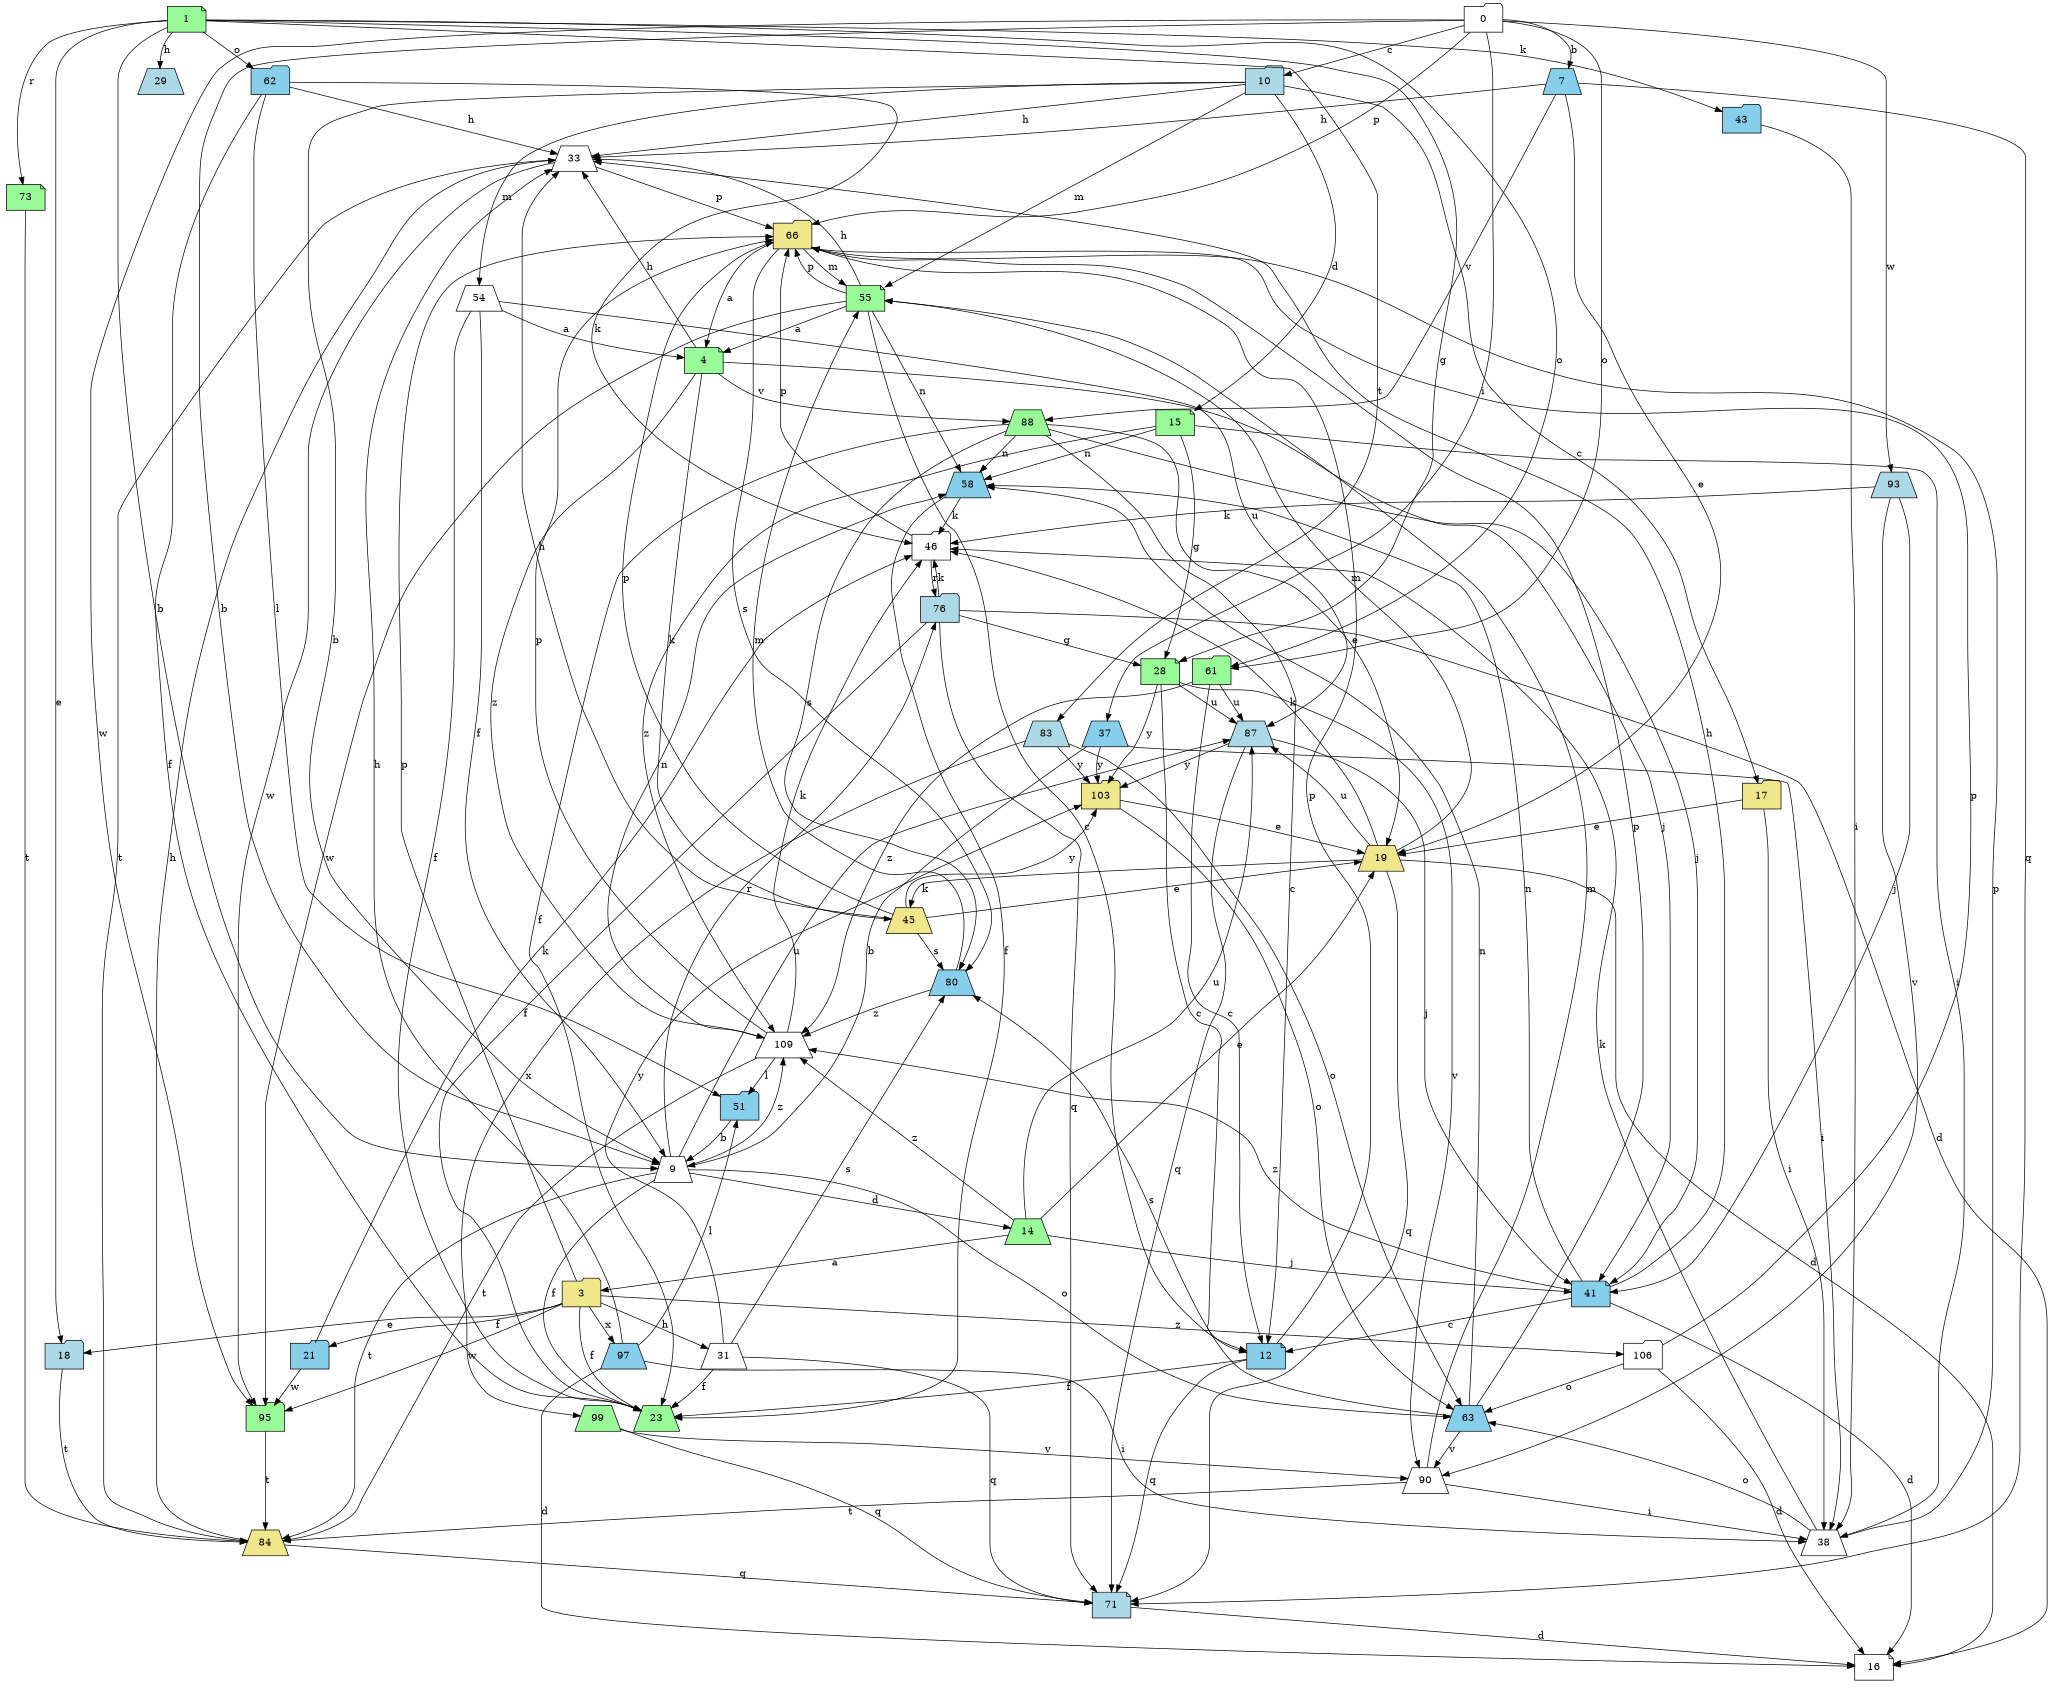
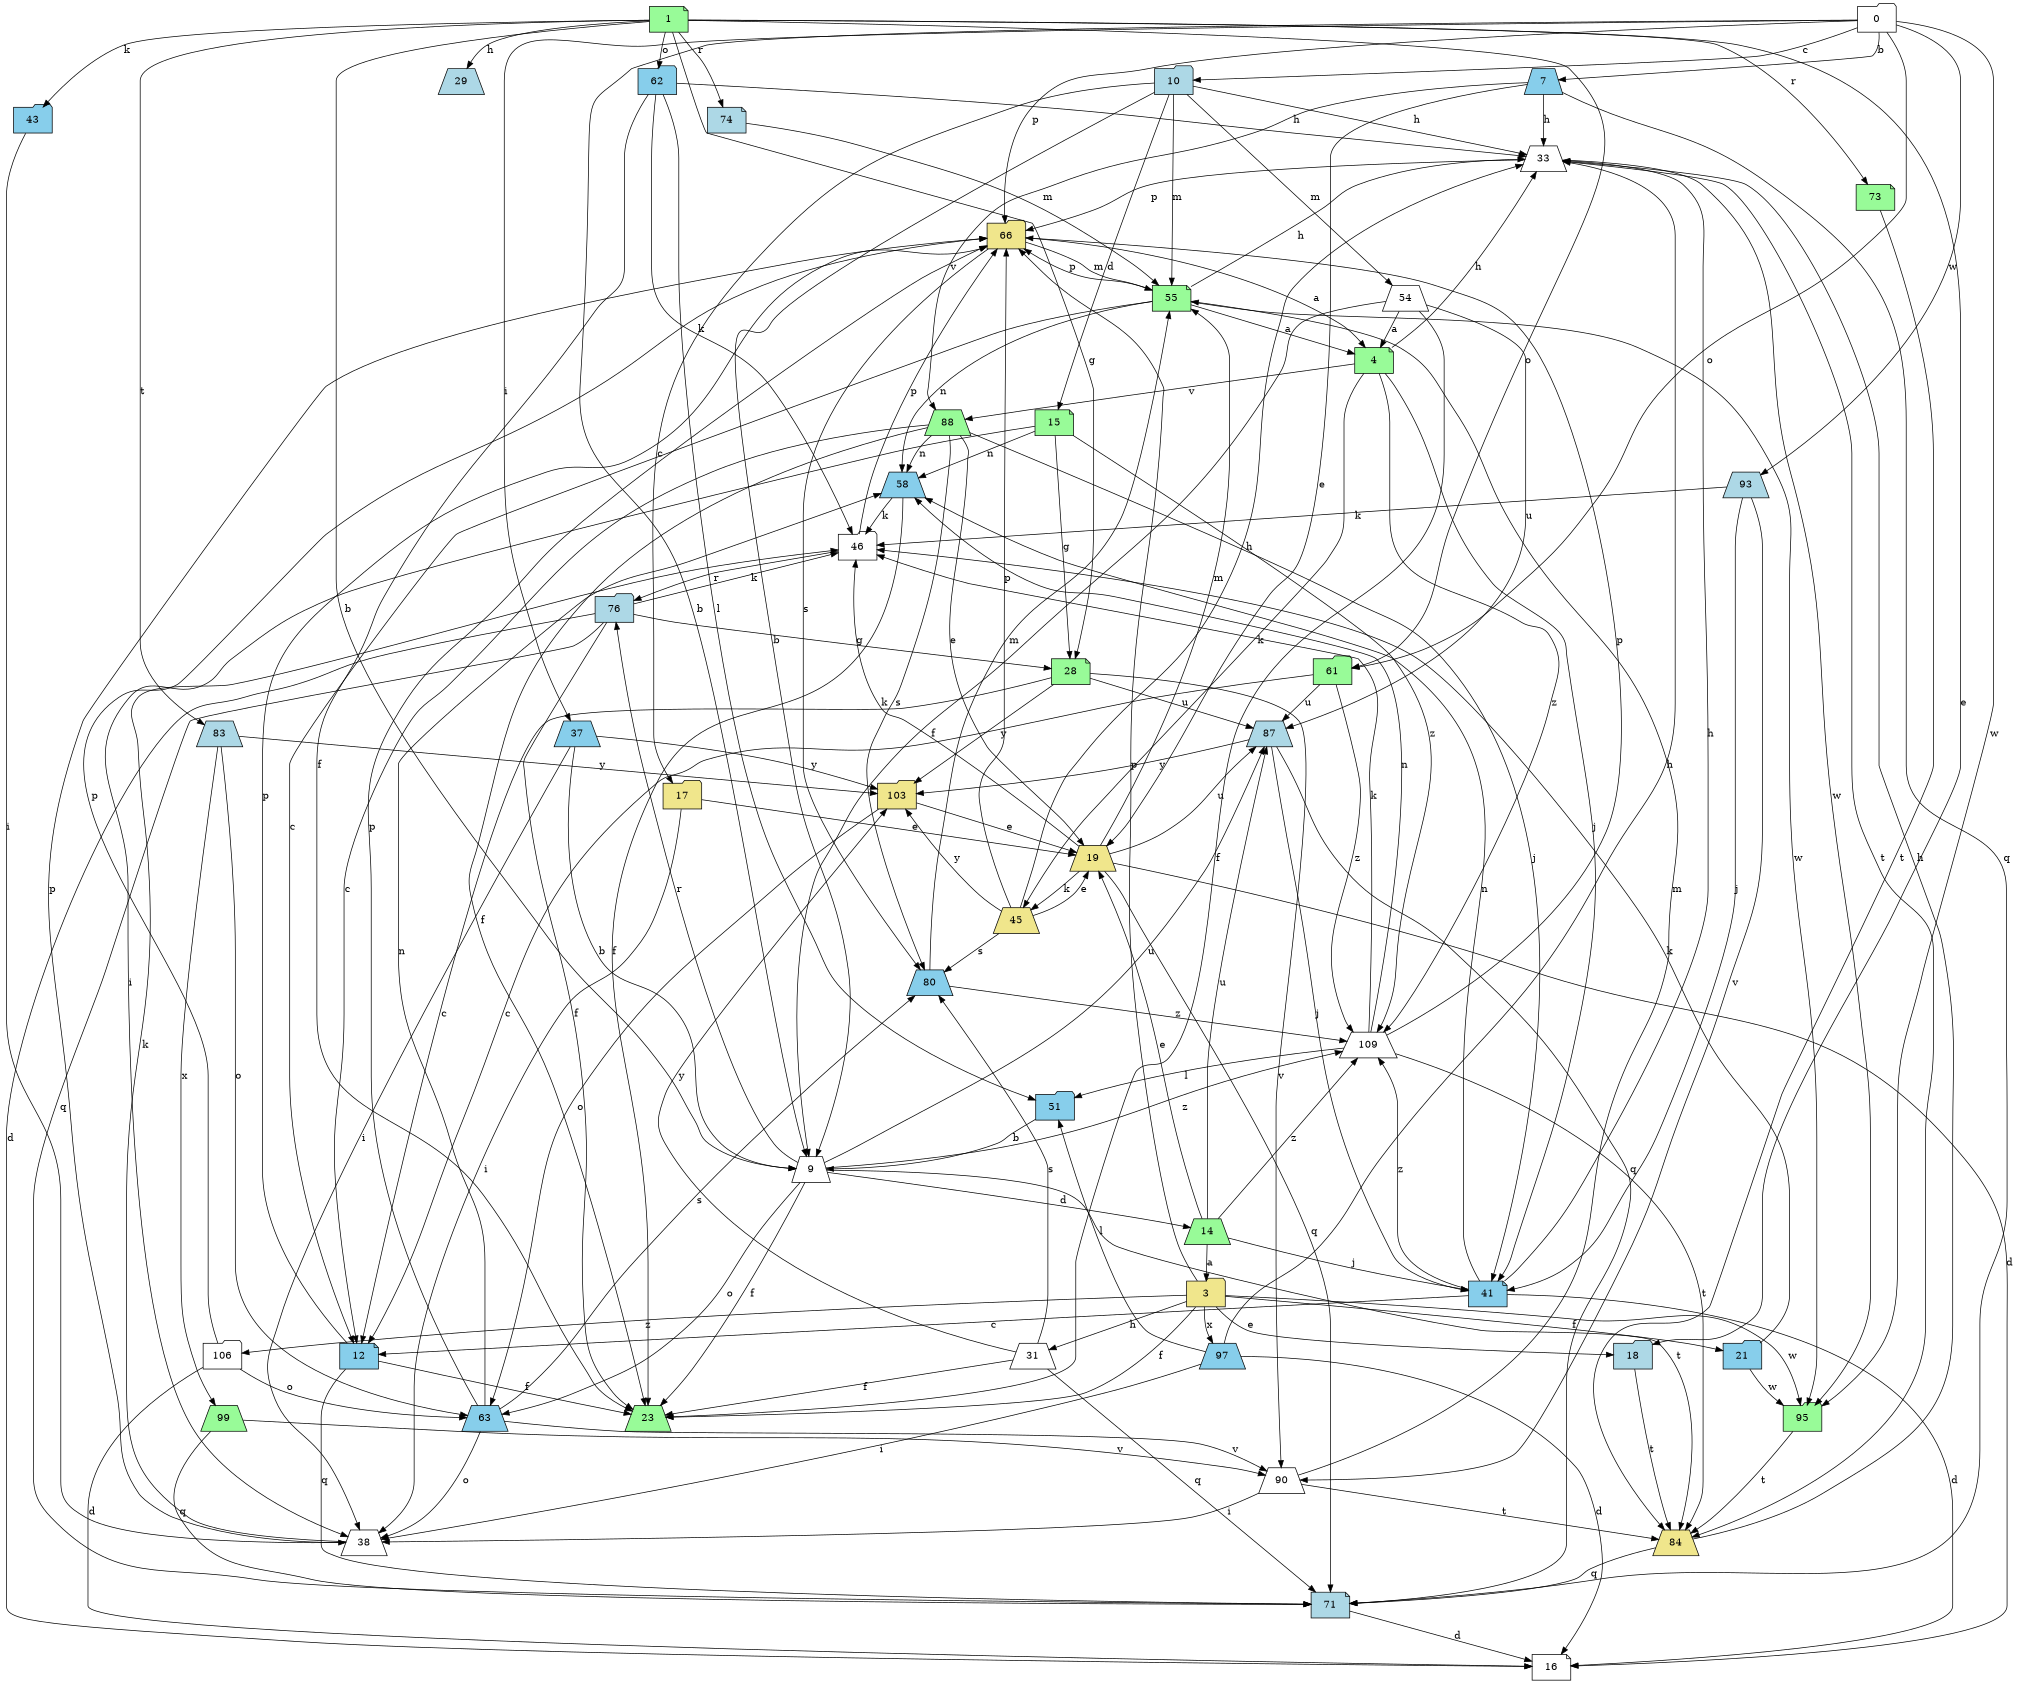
none -> (727, 120)
(1658, 1463) -> (445, 1494)
